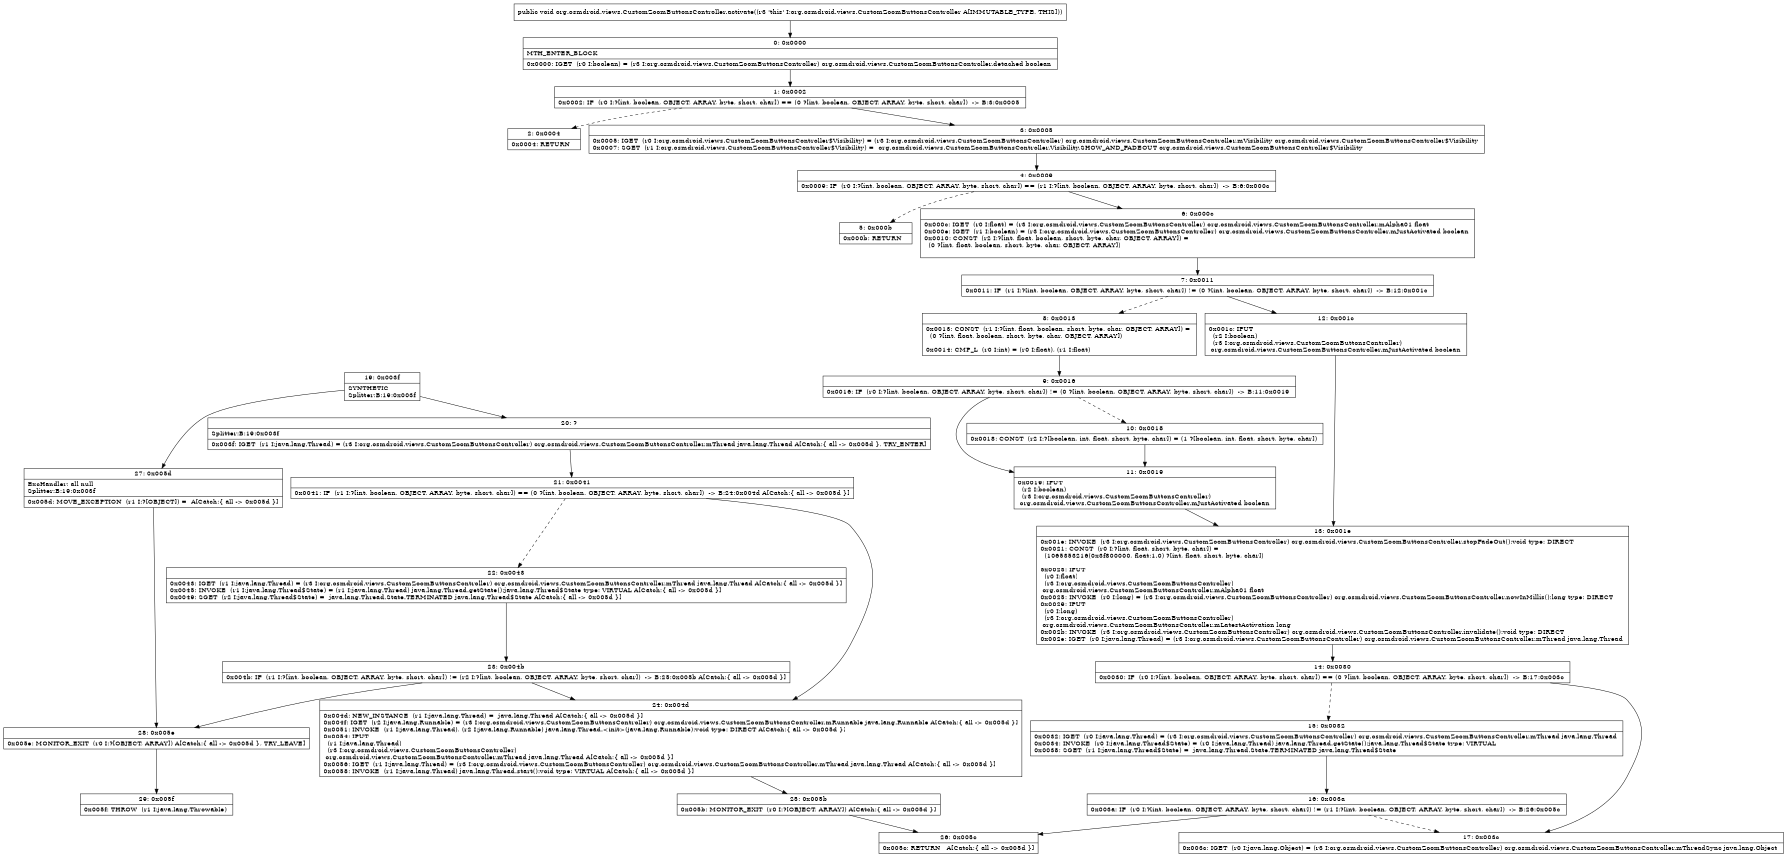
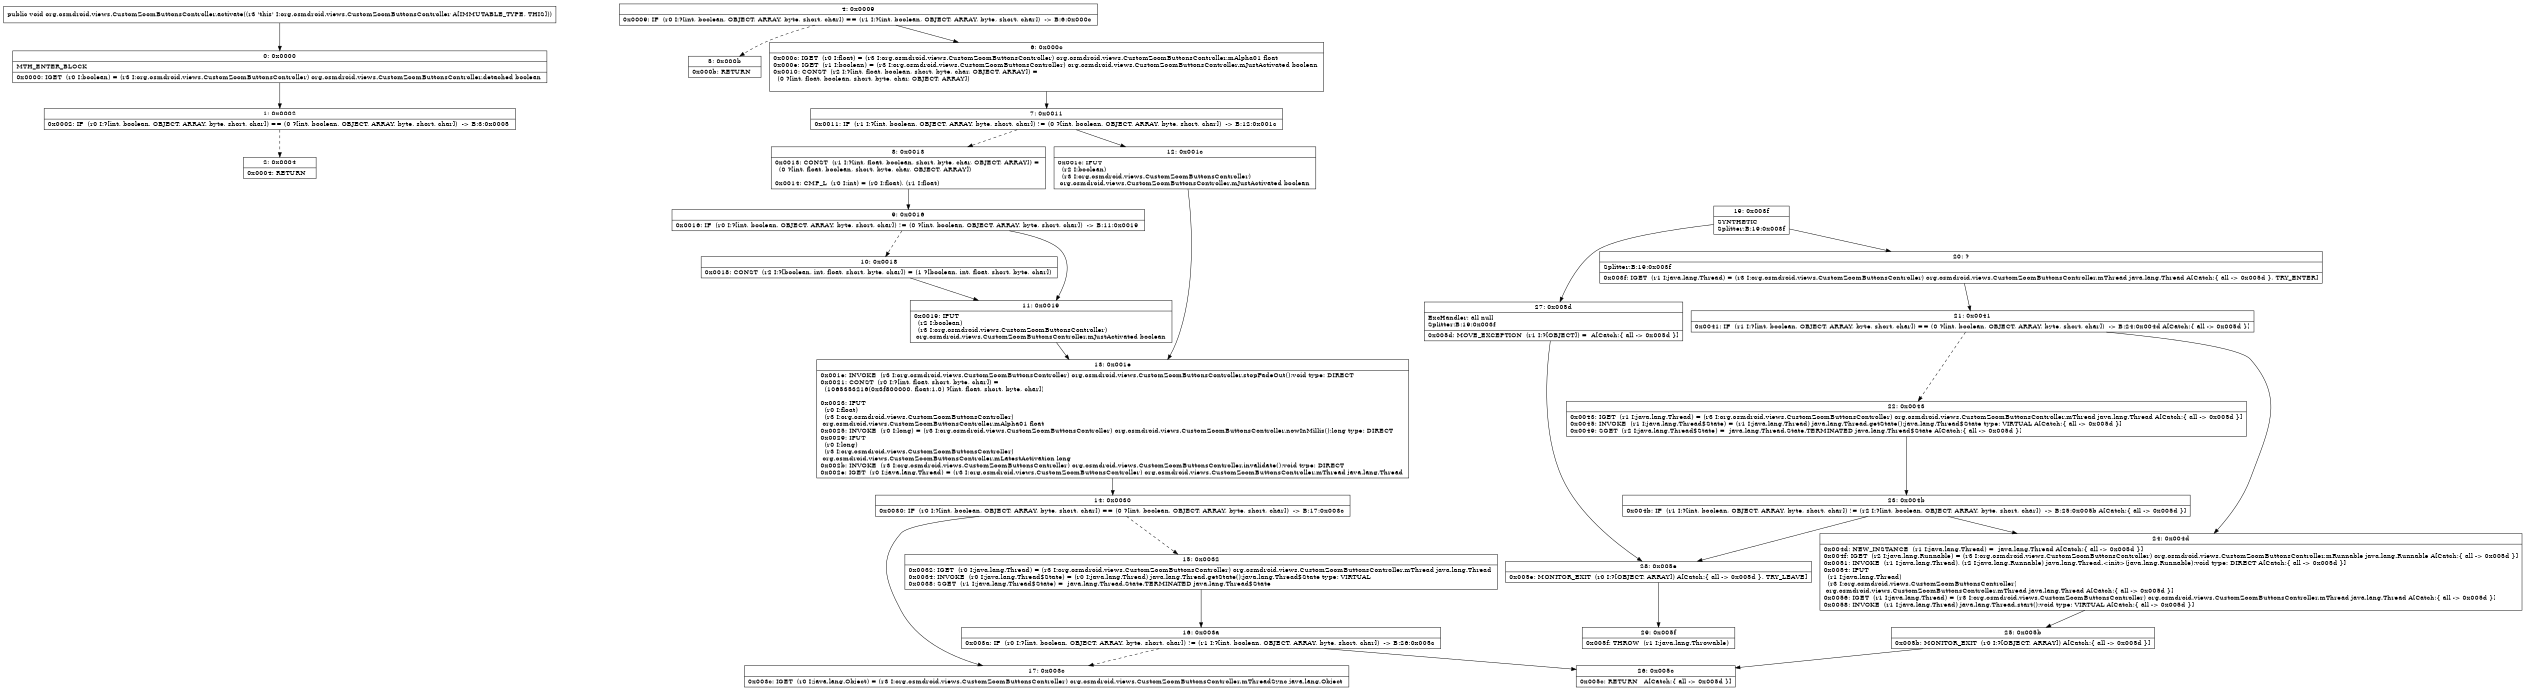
(1037, 139) -> none
(1065, 570) -> (845, 403)
